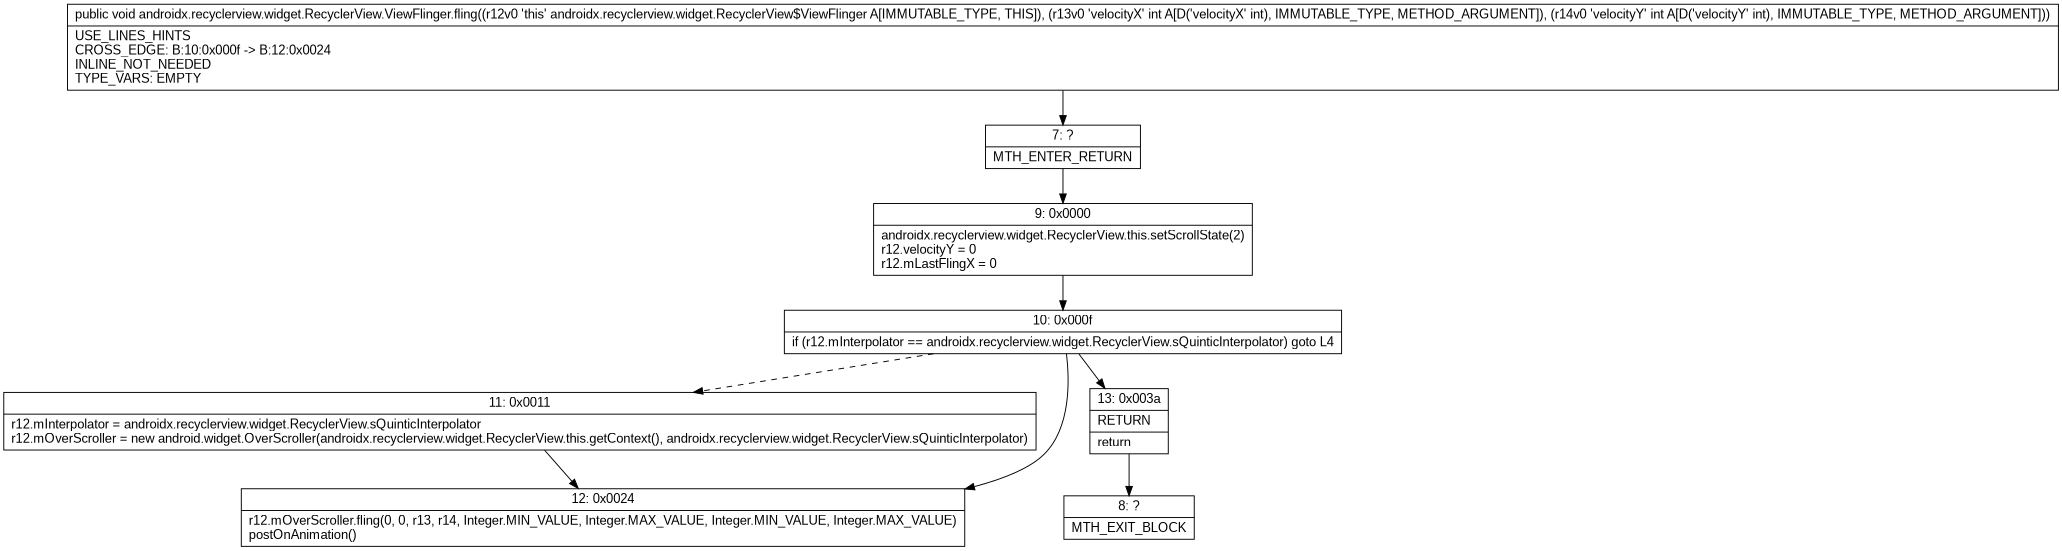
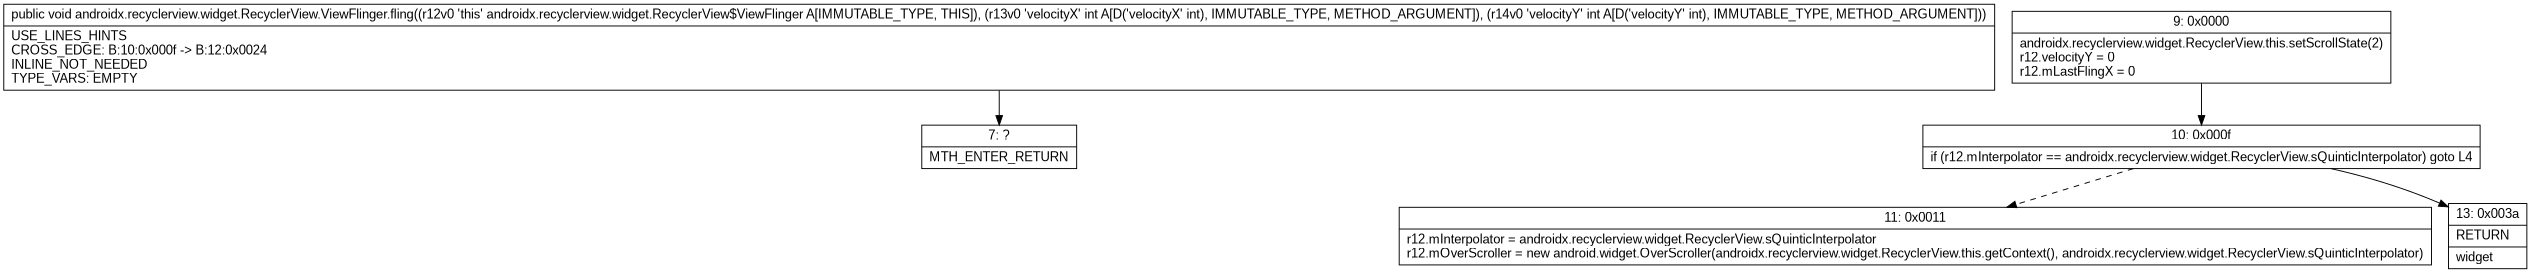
(1063, 181) -> none
(1114, 442) -> (2475, 257)
(603, 518) -> none
(1129, 518) -> none
